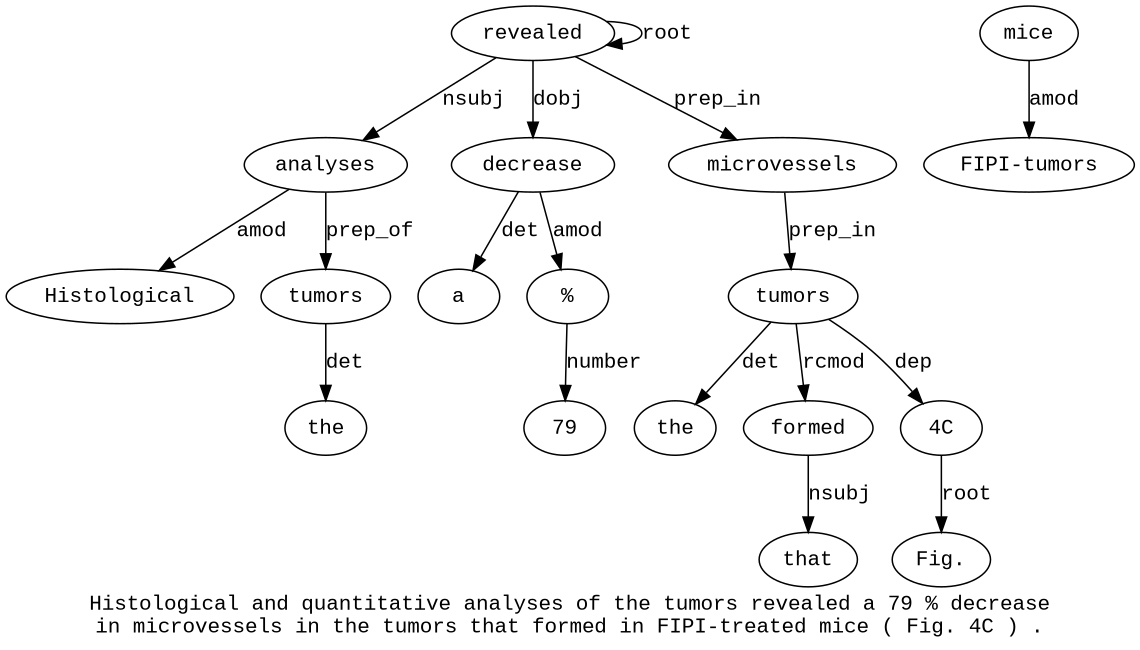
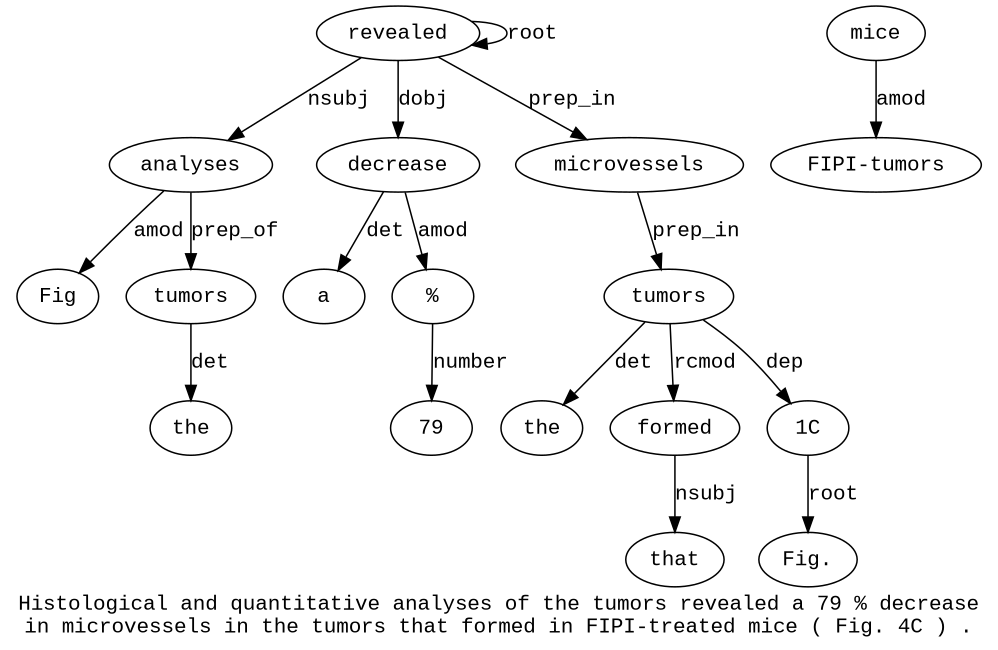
(120, 296) -> (58, 296)
(941, 428) -> (808, 428)
